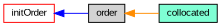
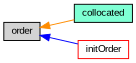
(76, 13) -> (64, 41)
